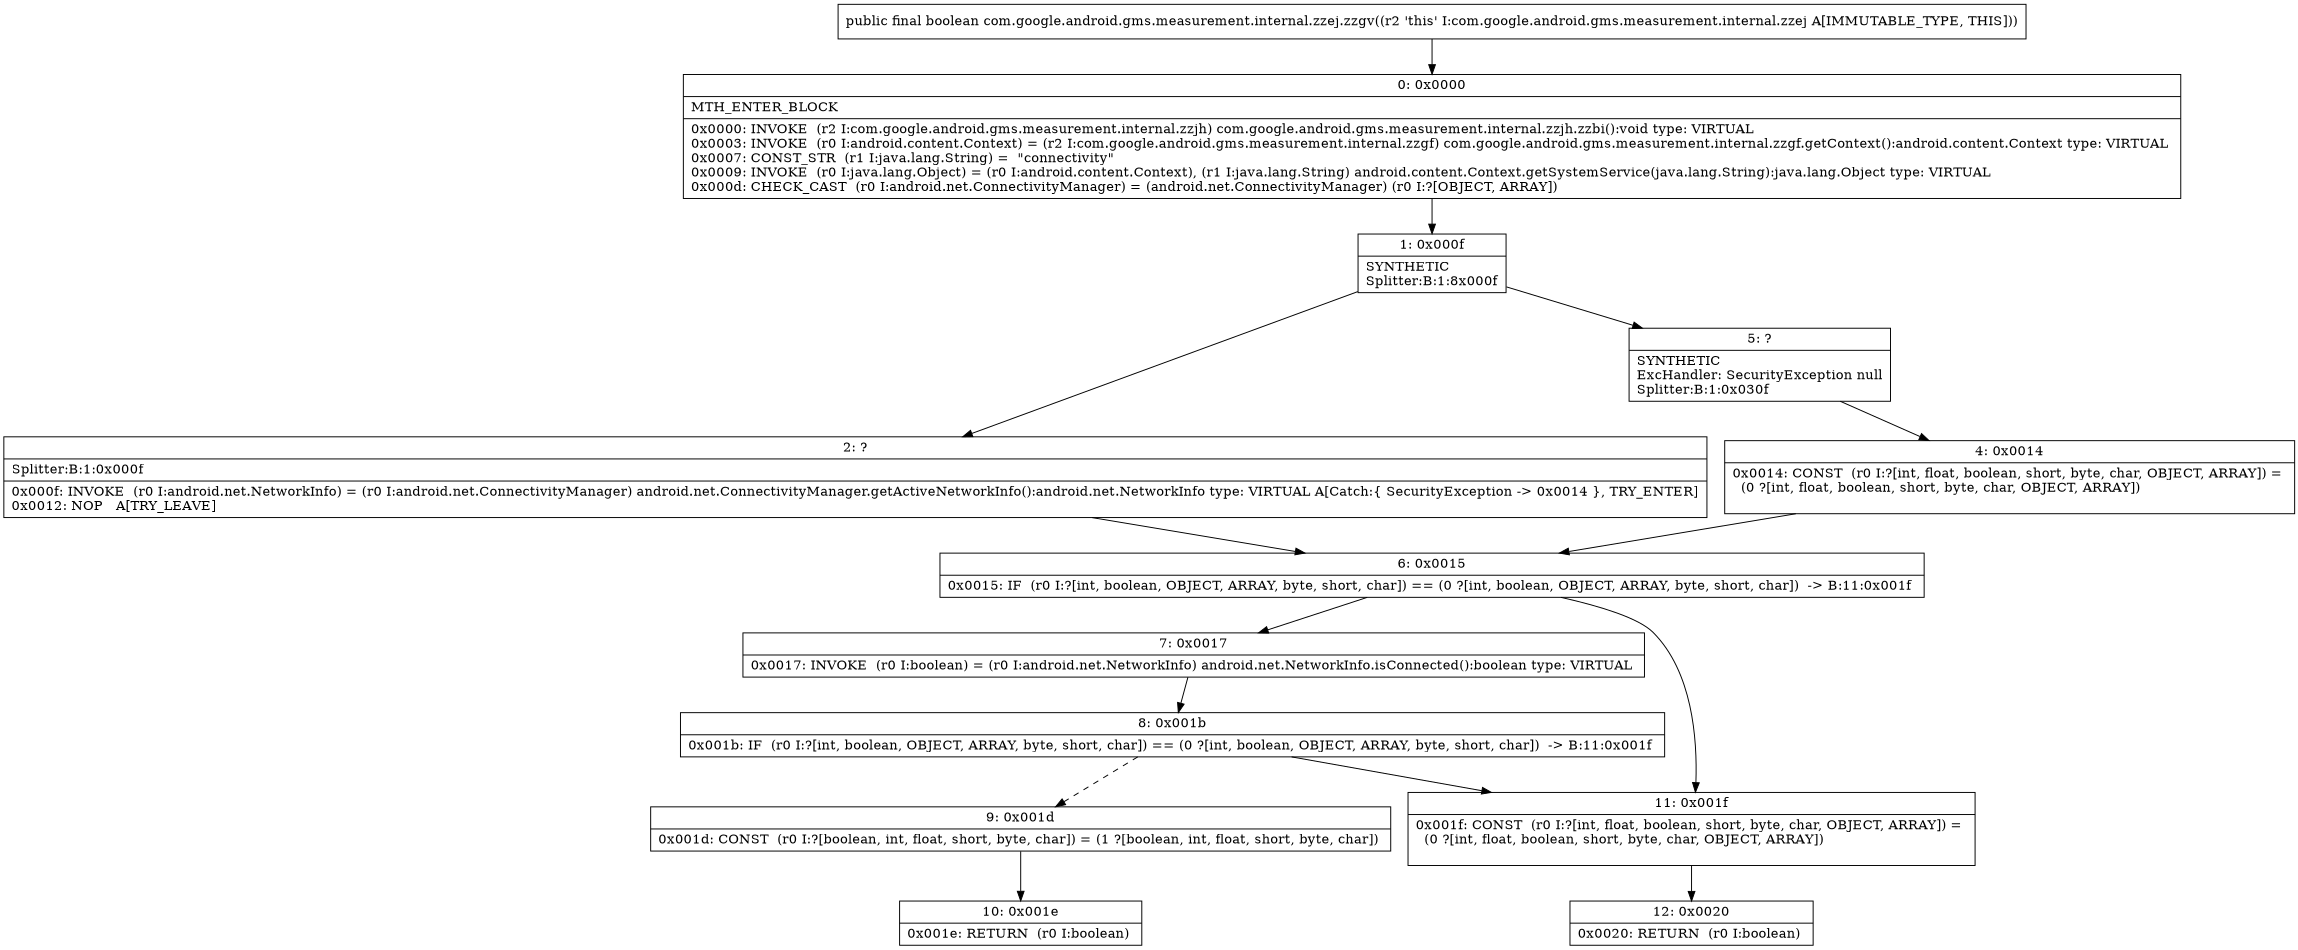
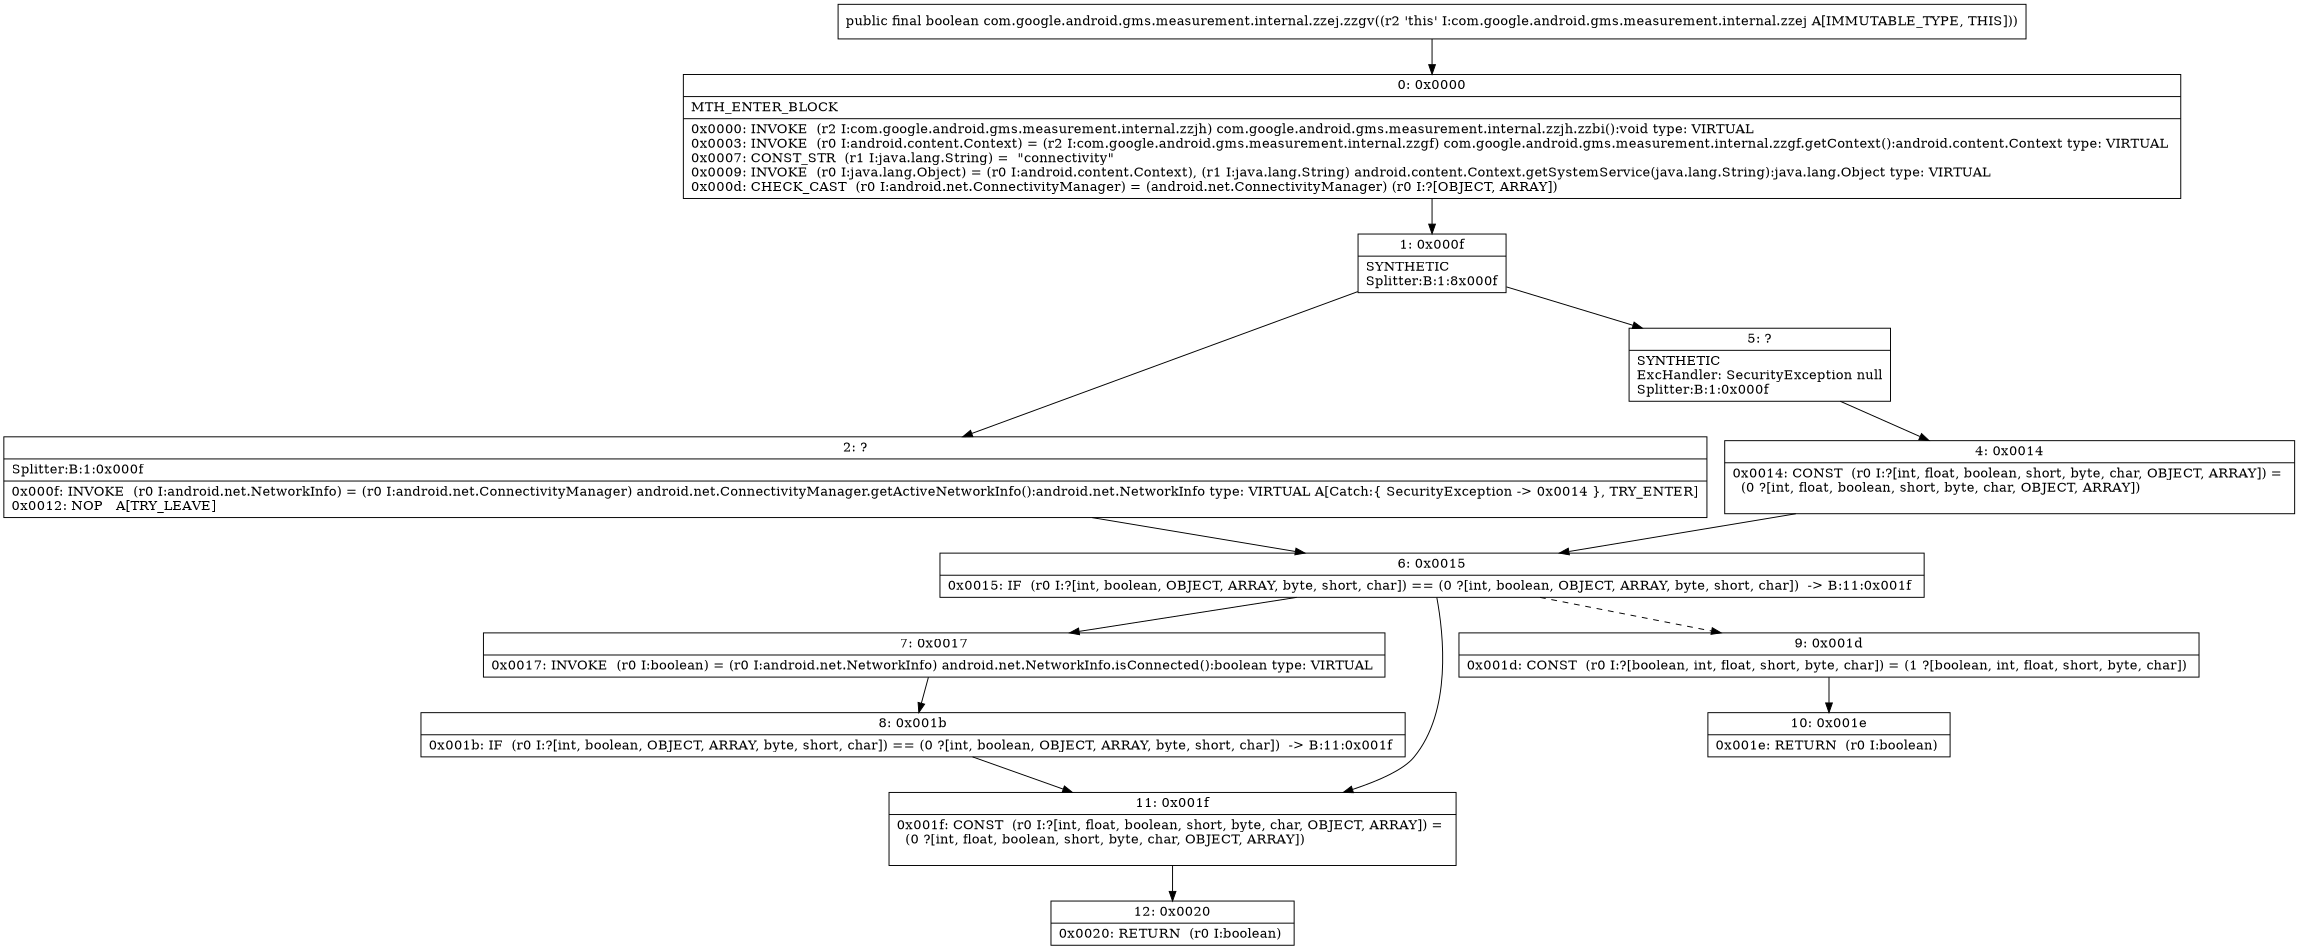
(1703, 390) -> (1703, 390)
(1101, 779) -> (1626, 614)
